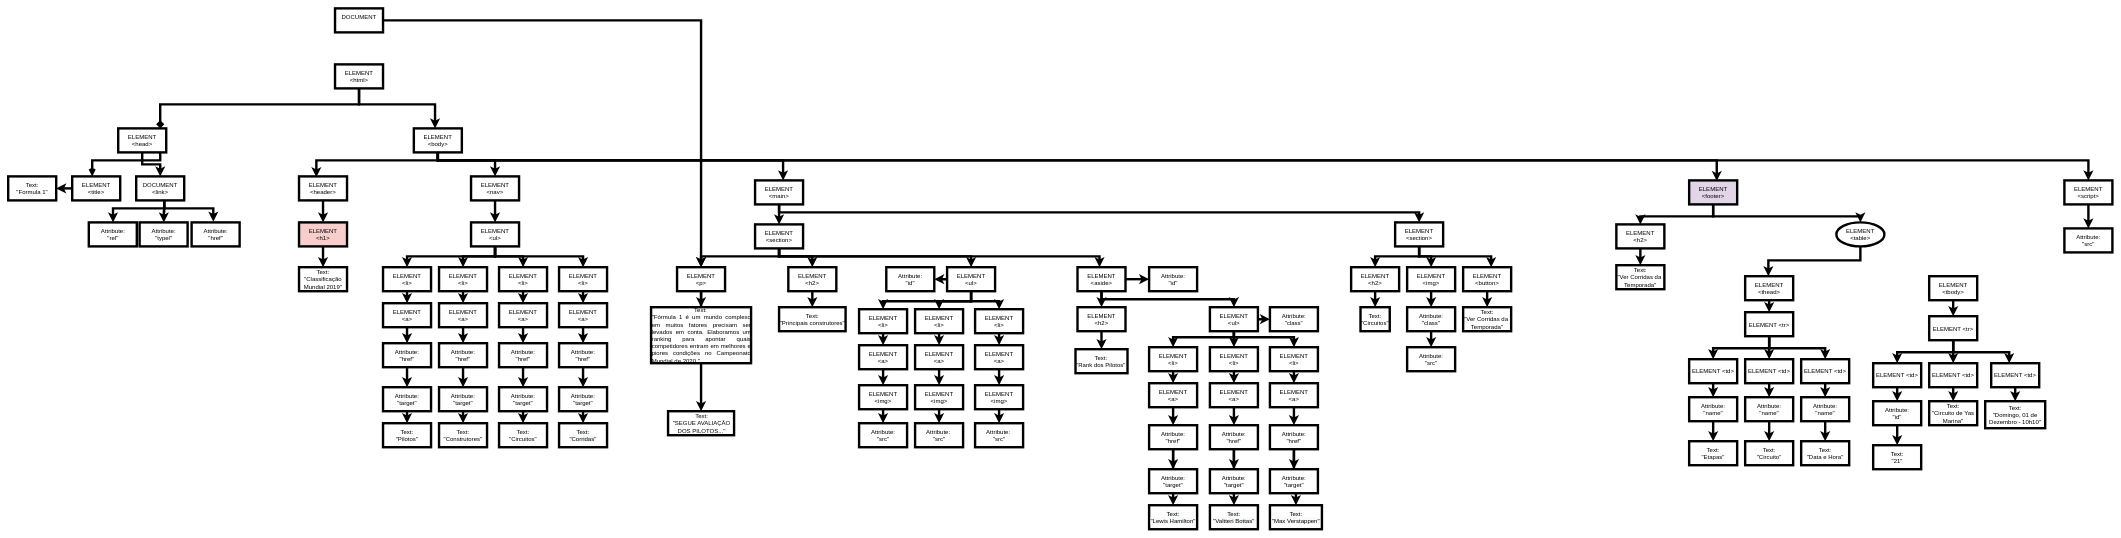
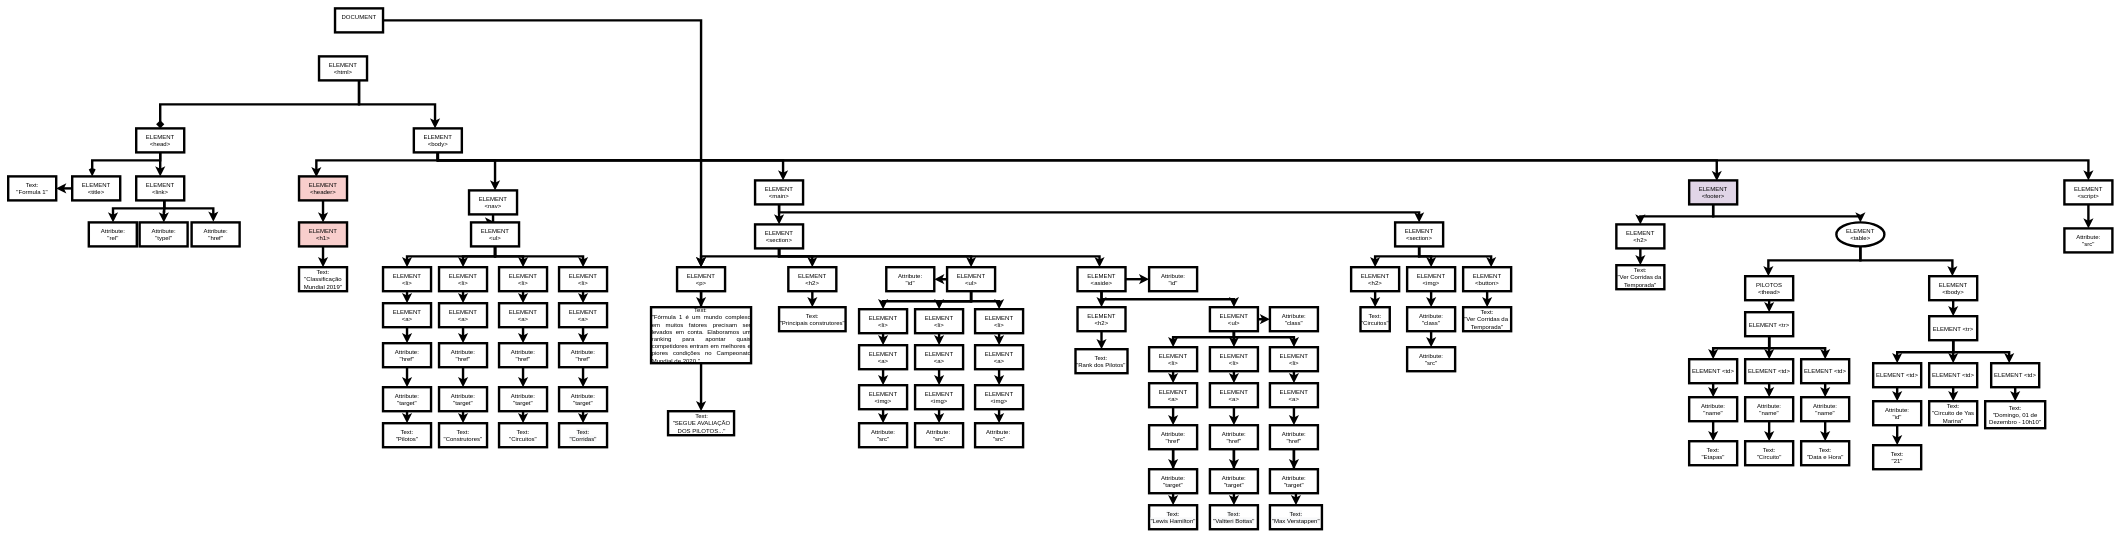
(359, 76) -> (343, 68)
(142, 140) -> (160, 140)
(160, 188) -> (160, 188)
(323, 188) -> (323, 188)
(495, 188) -> (493, 202)
none -> (1911, 260)
(1769, 288) -> (1769, 288)
